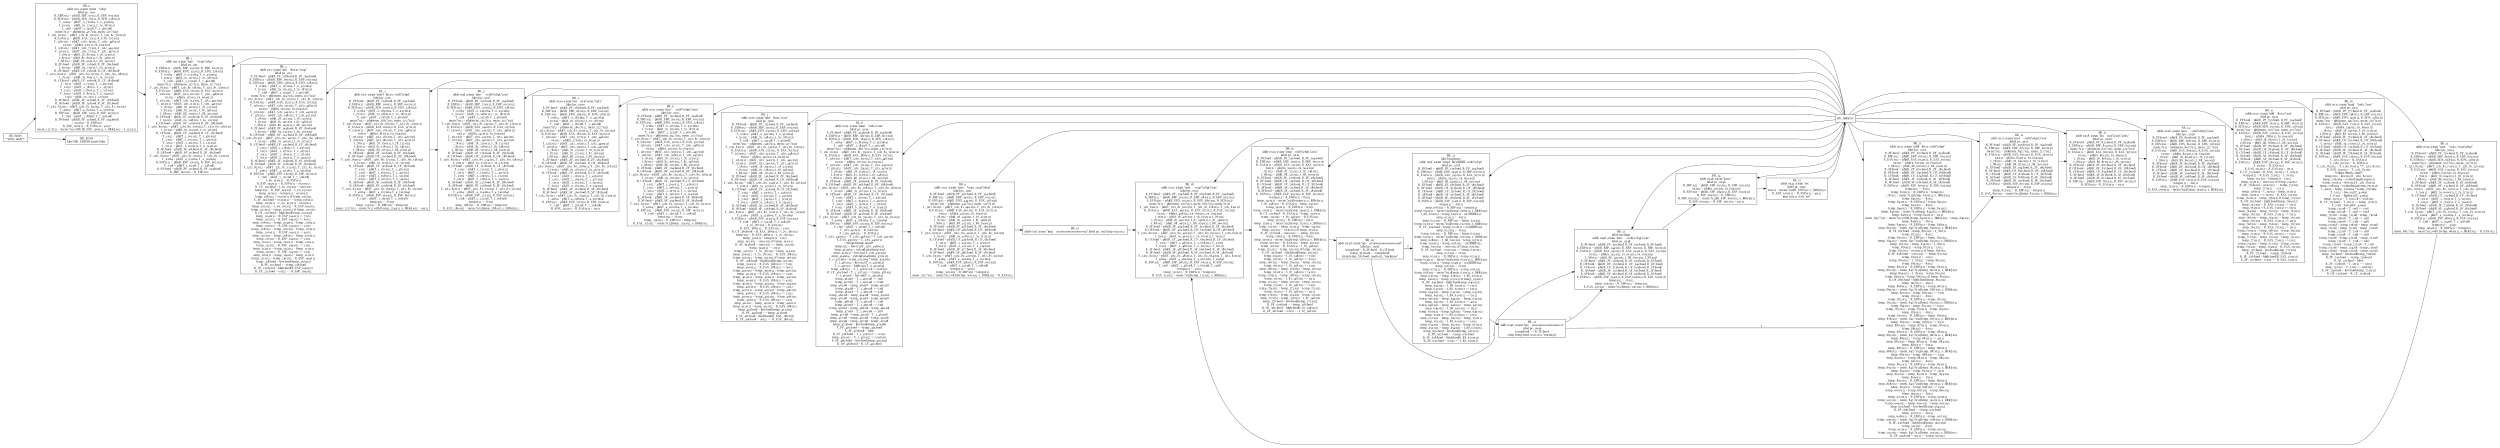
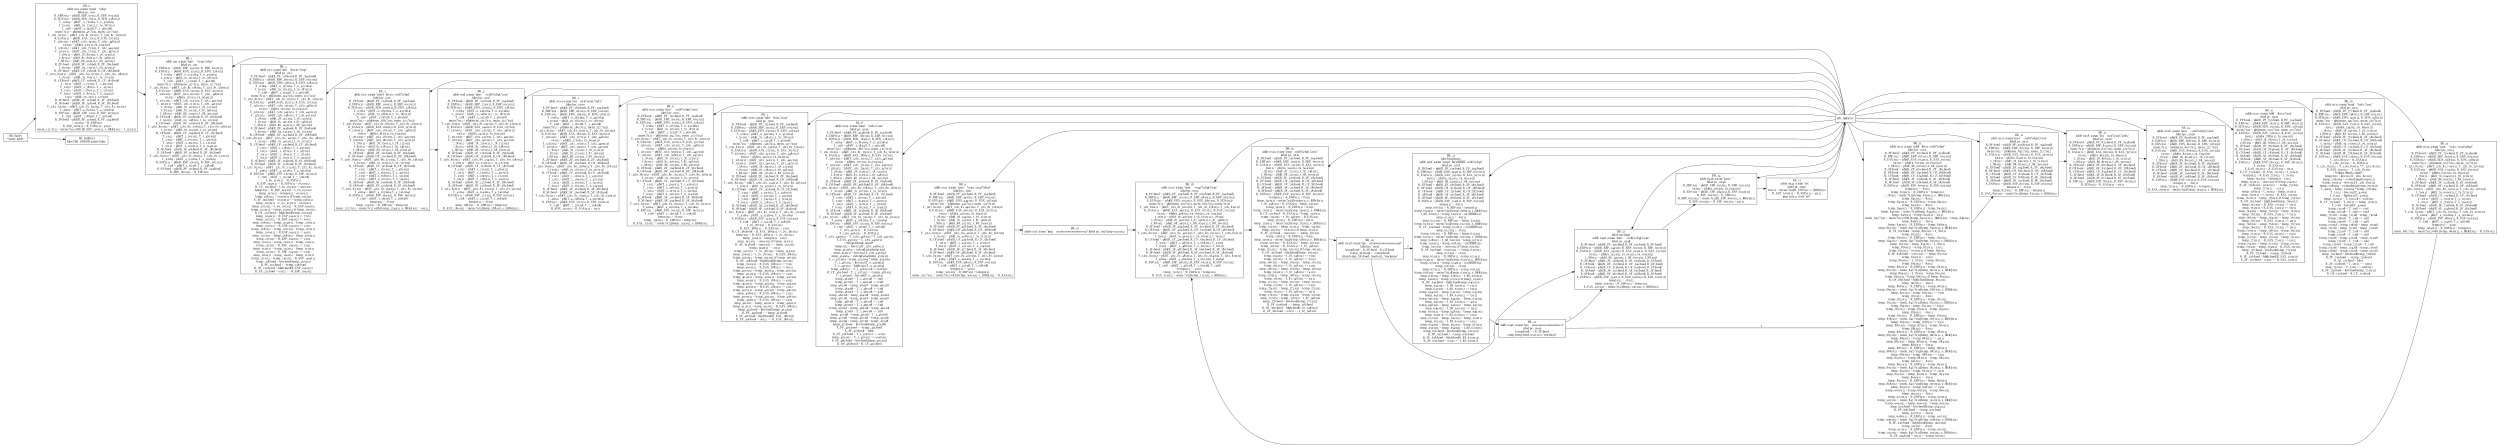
(16, 137) -> (16, 137)
(87, 140) -> (87, 140)
